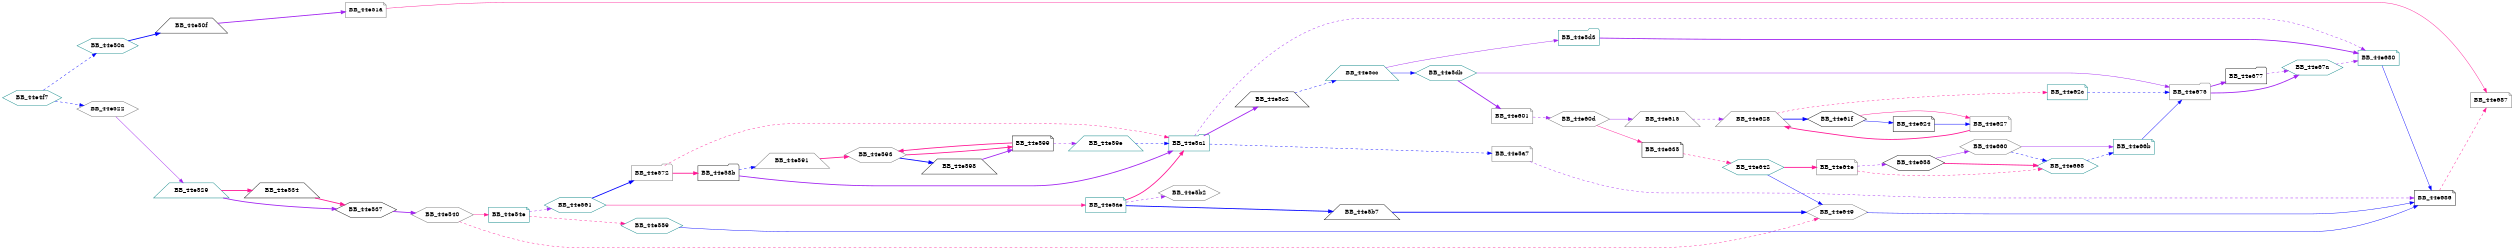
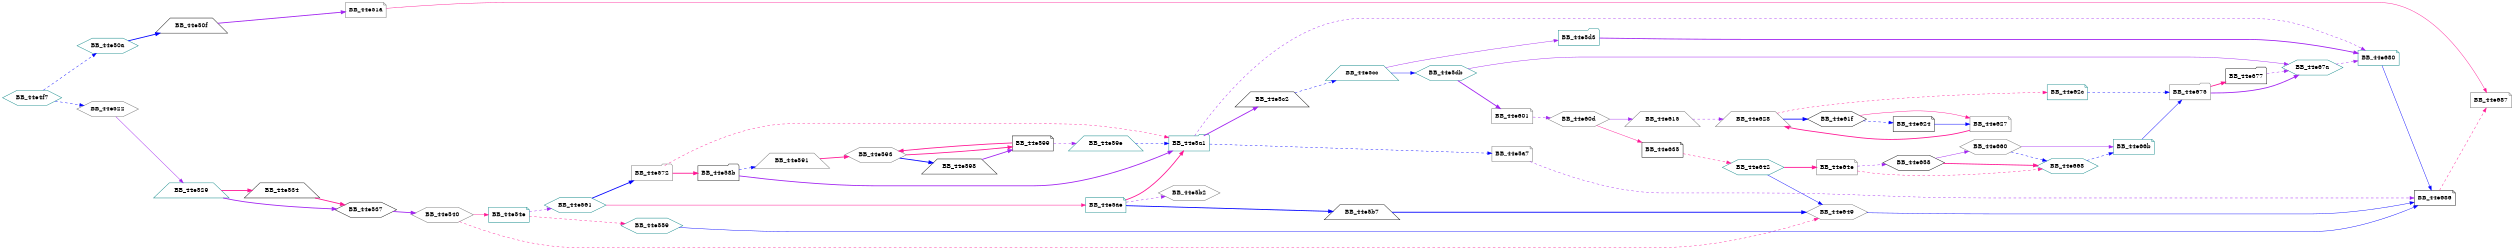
(1821, 73) -> (1876, 57)
(2216, 85) -> (2216, 85)
(1876, 122) -> (1876, 122)
